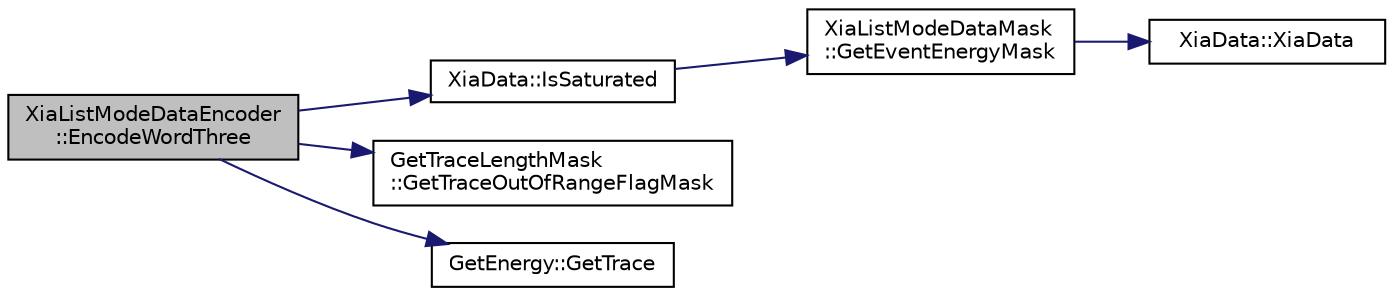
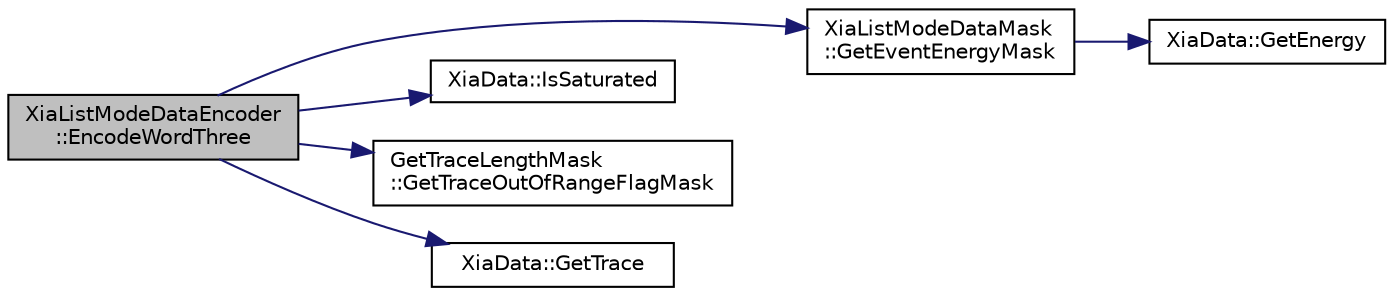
(1267, 42) -> (1267, 42)
(730, 63) -> (497, 26)
(553, 265) -> (553, 265)
